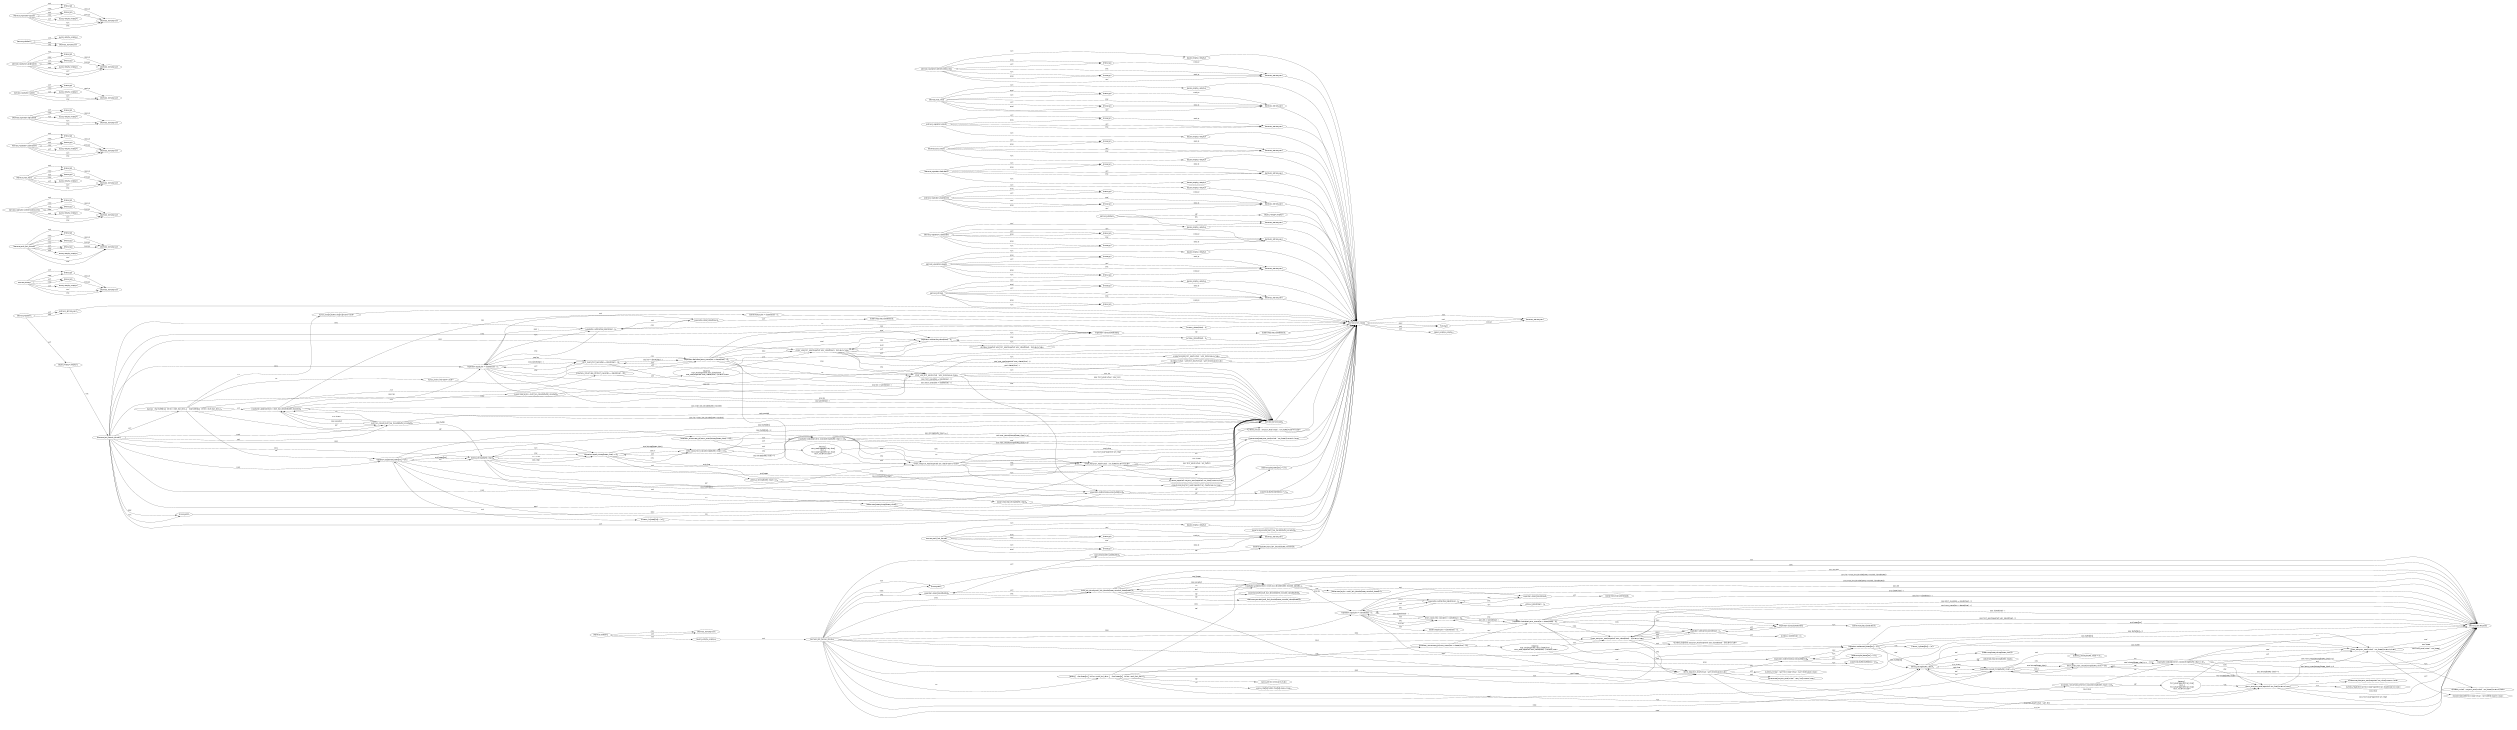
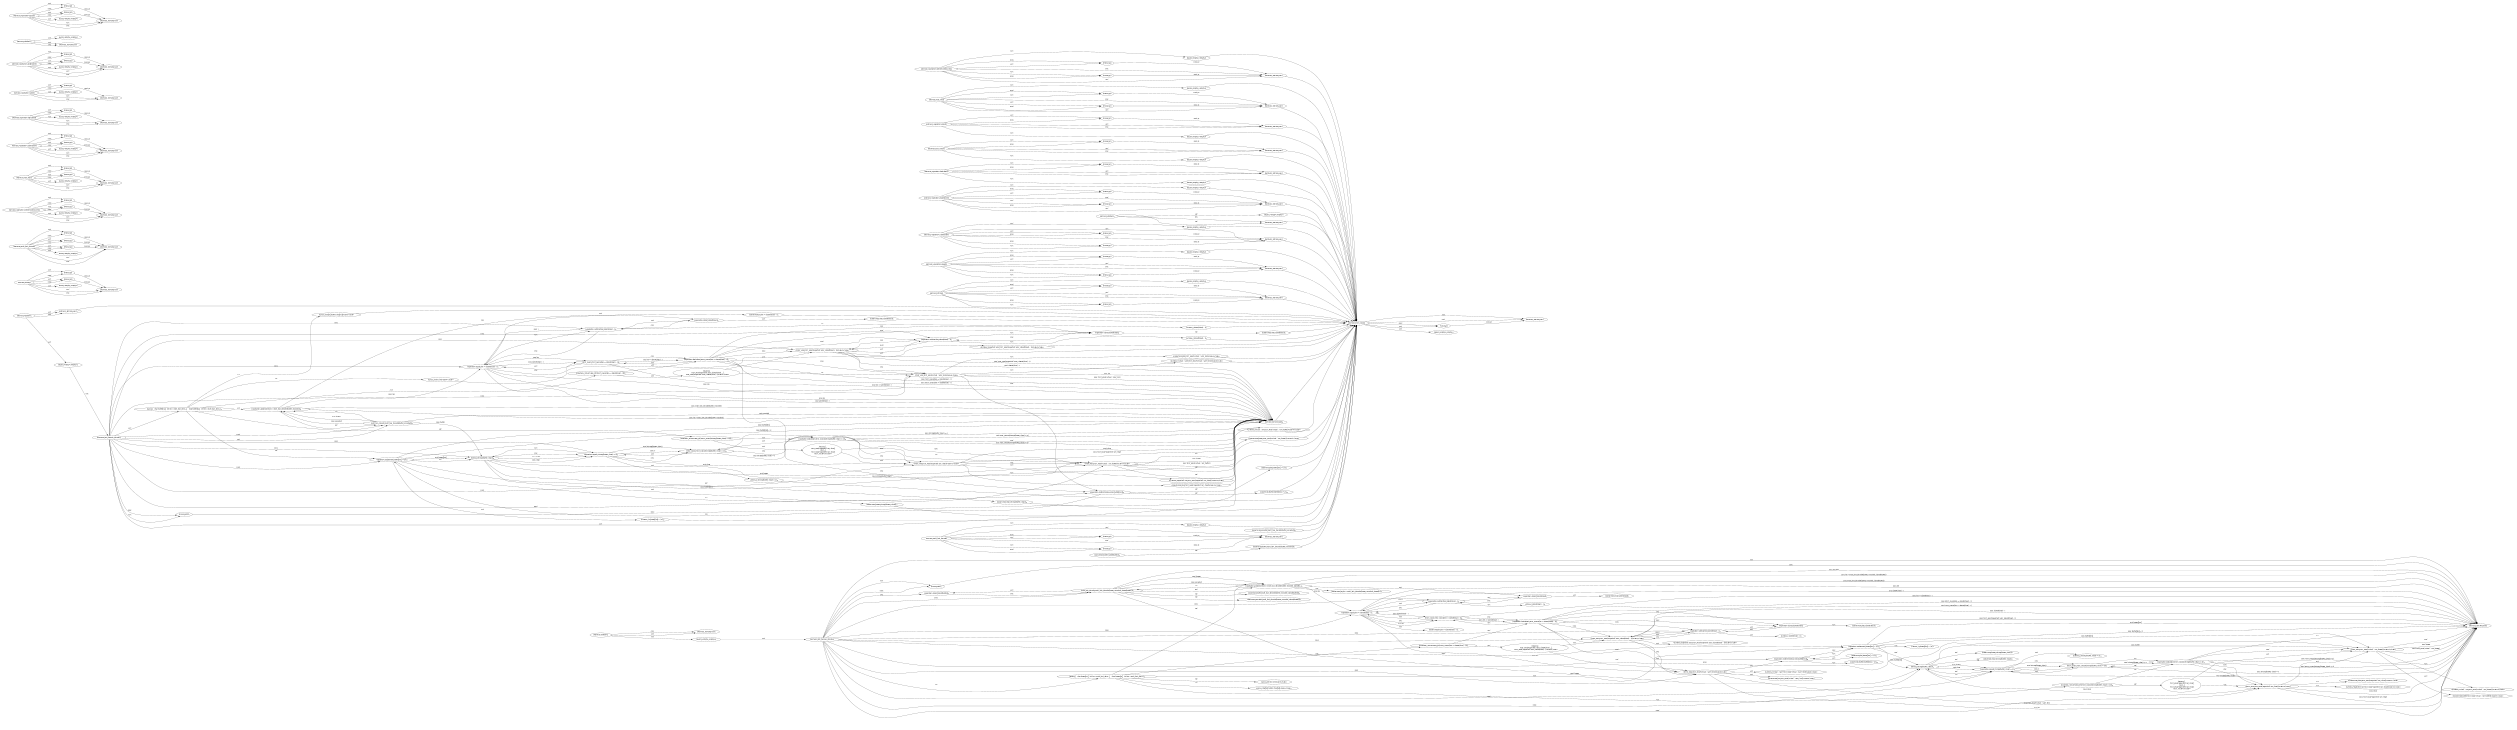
(536, 394) -> none
(1020, 573) -> none
